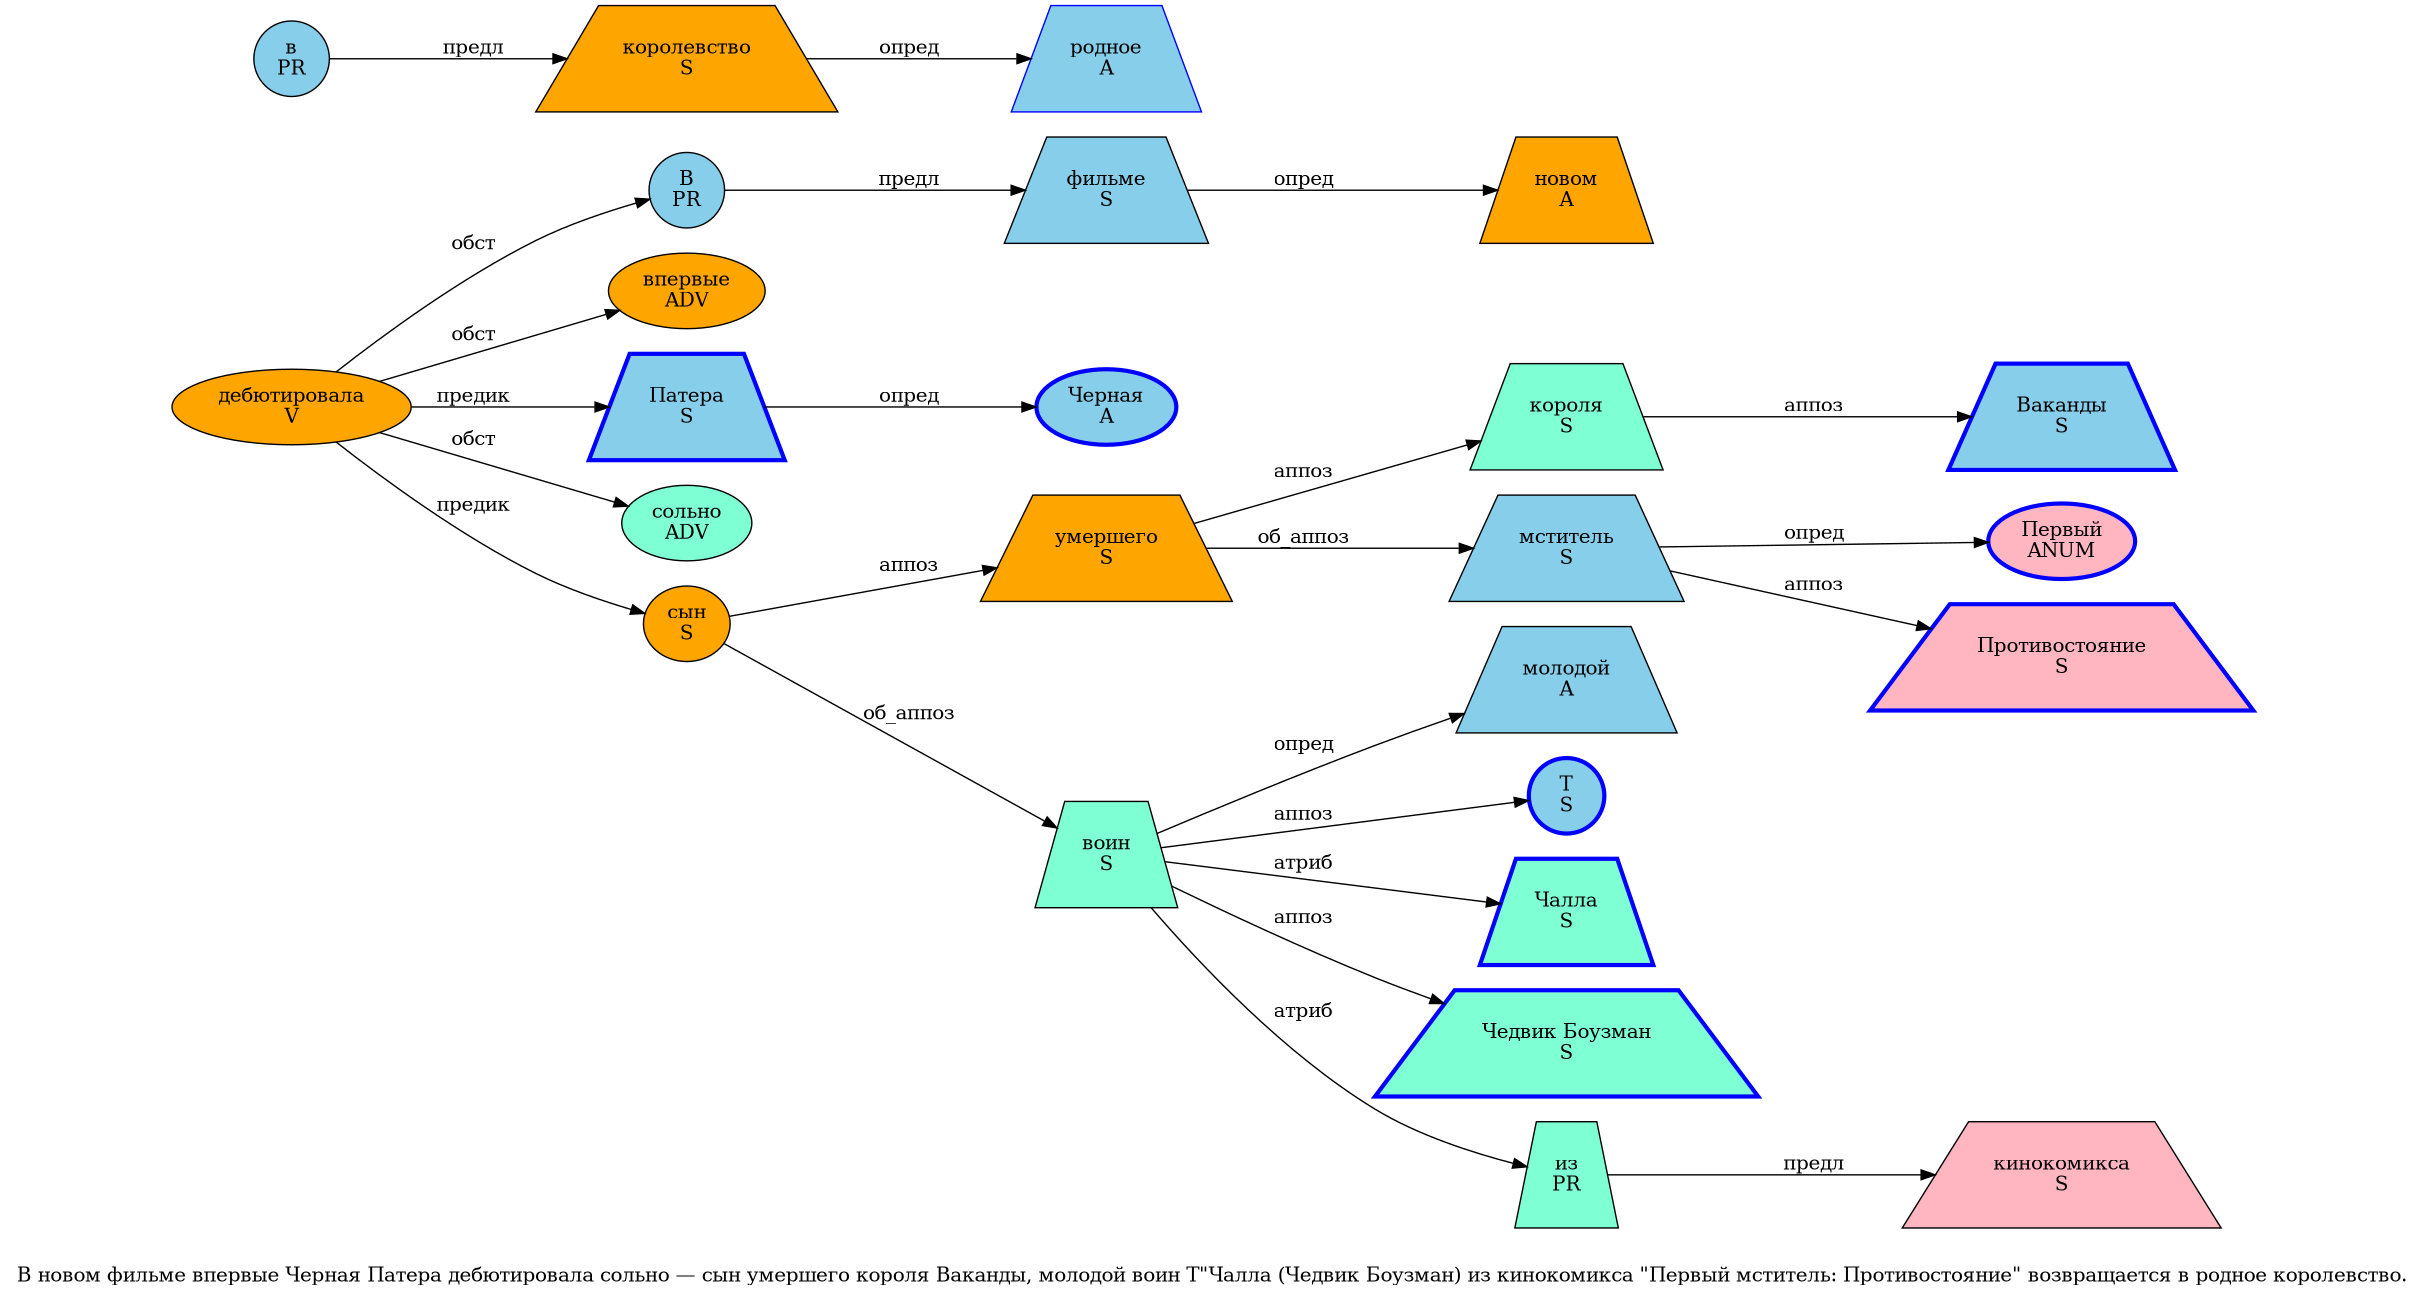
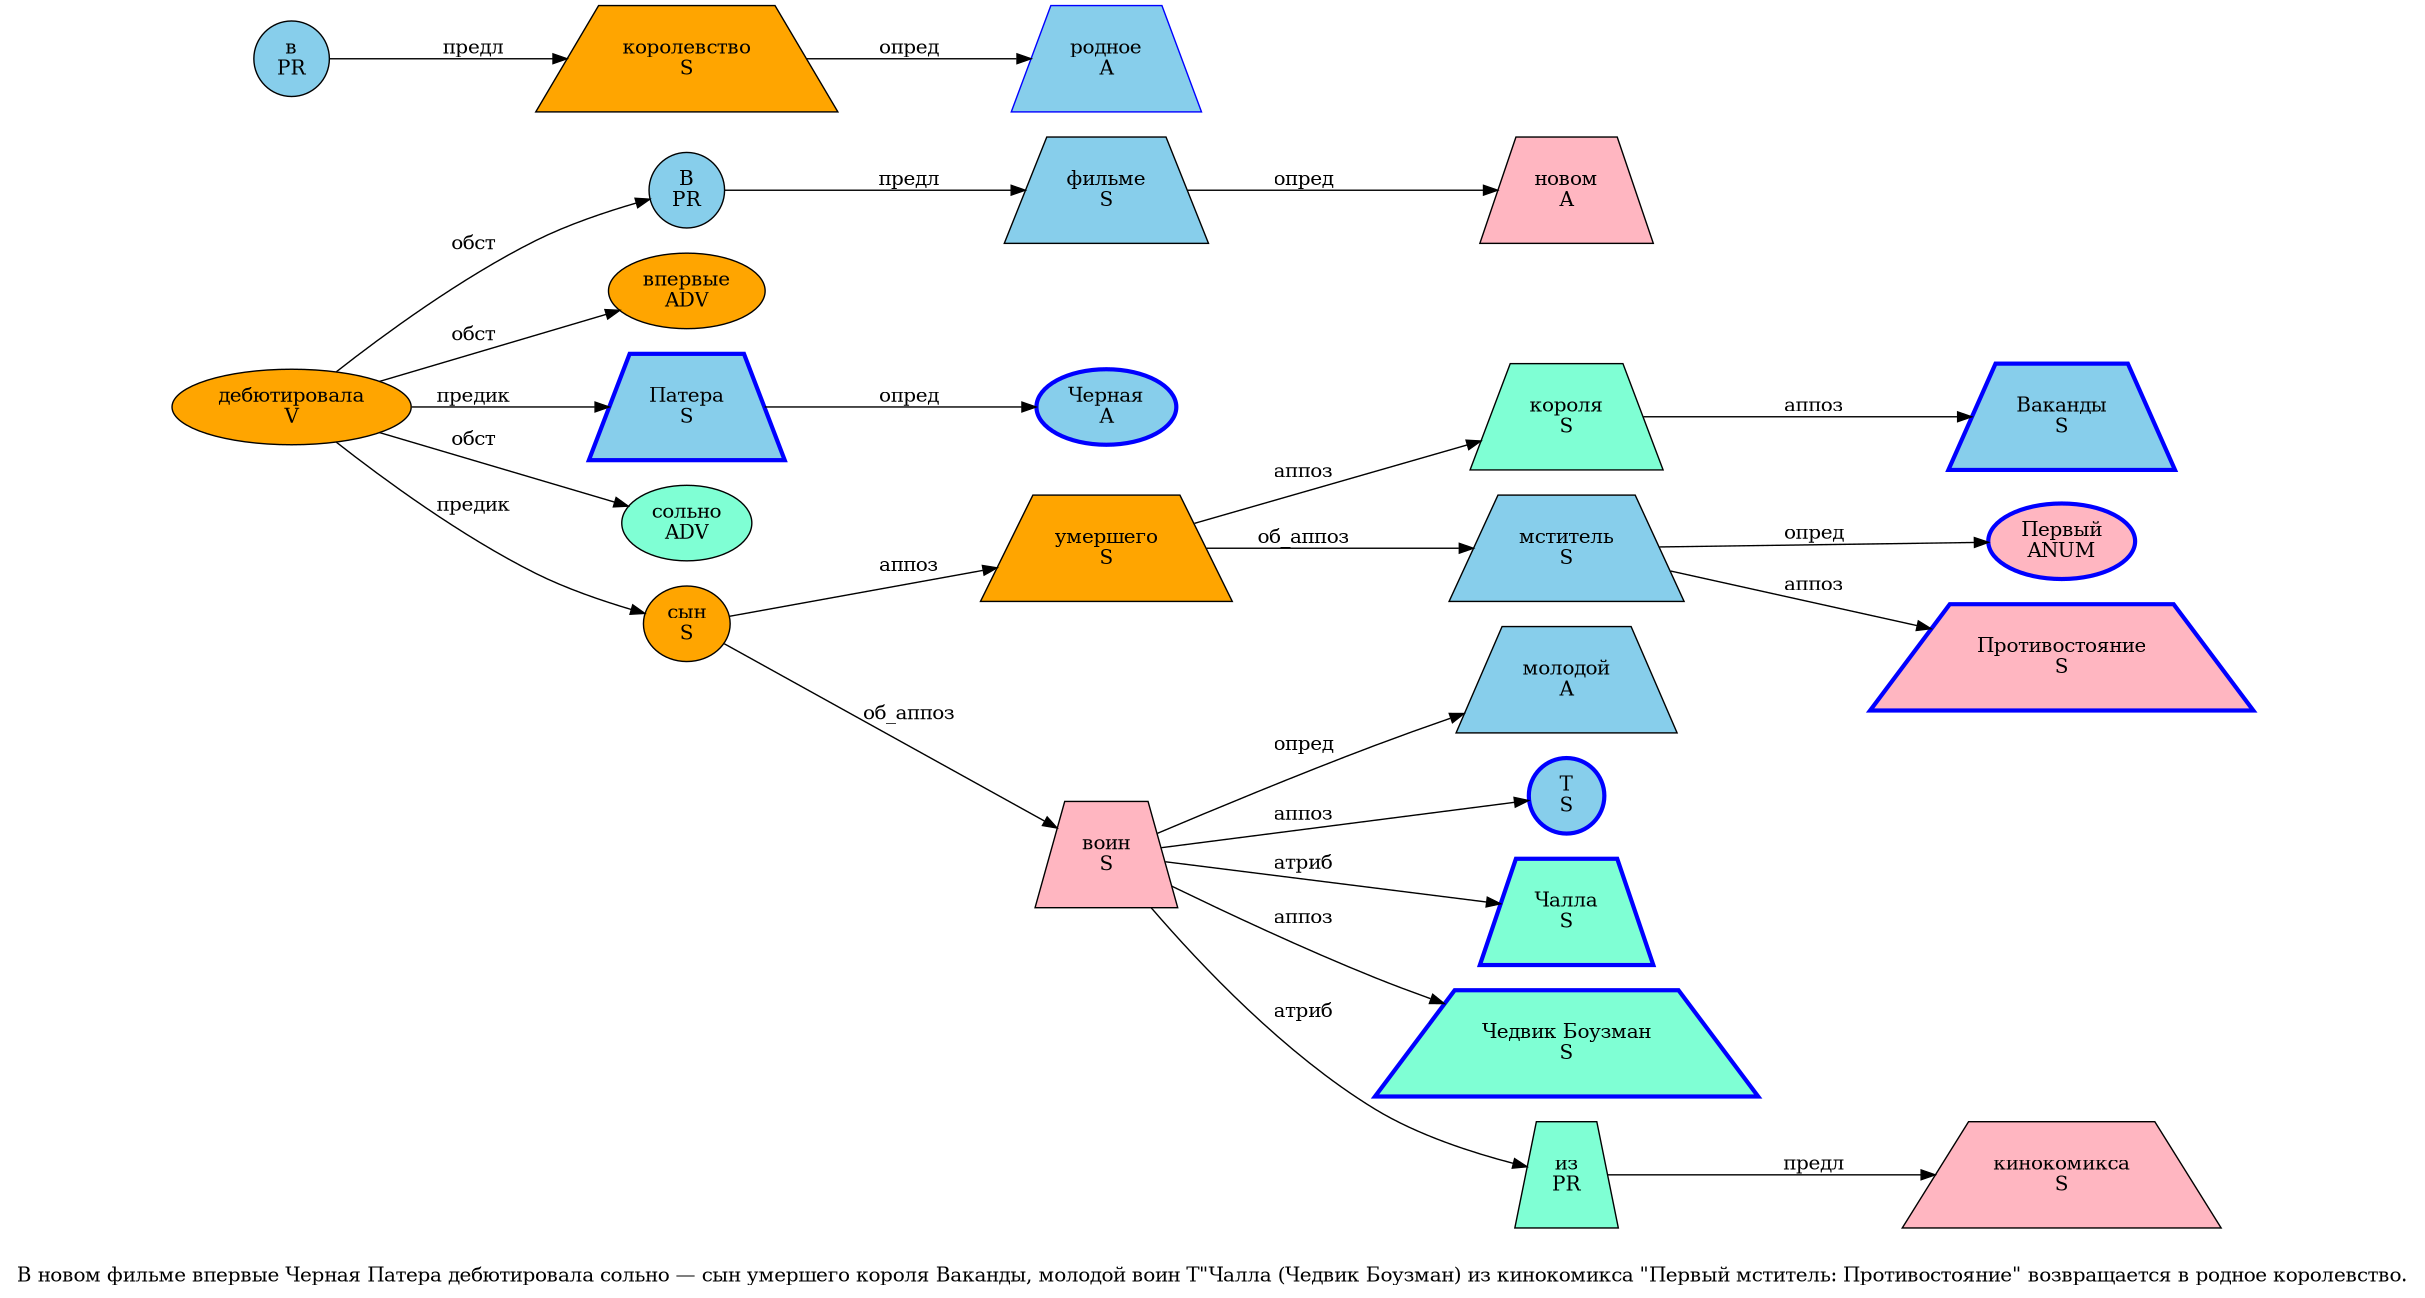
(1567, 190) -> (1567, 190)
(1106, 855) -> (1106, 855)
